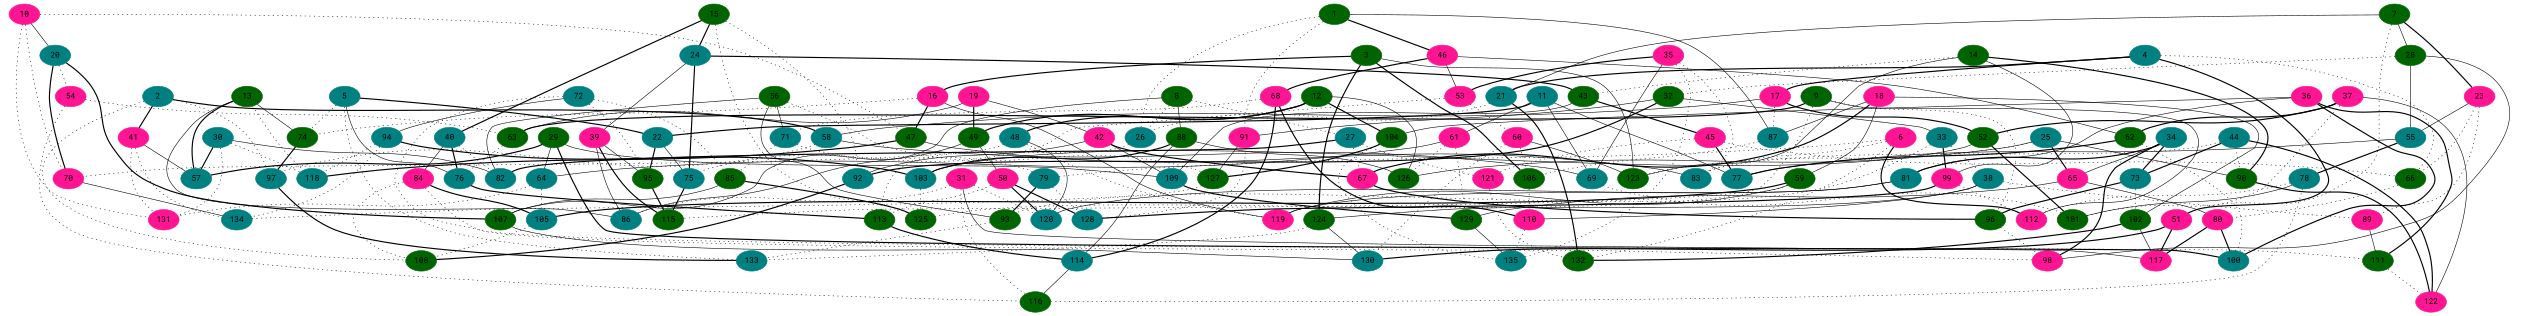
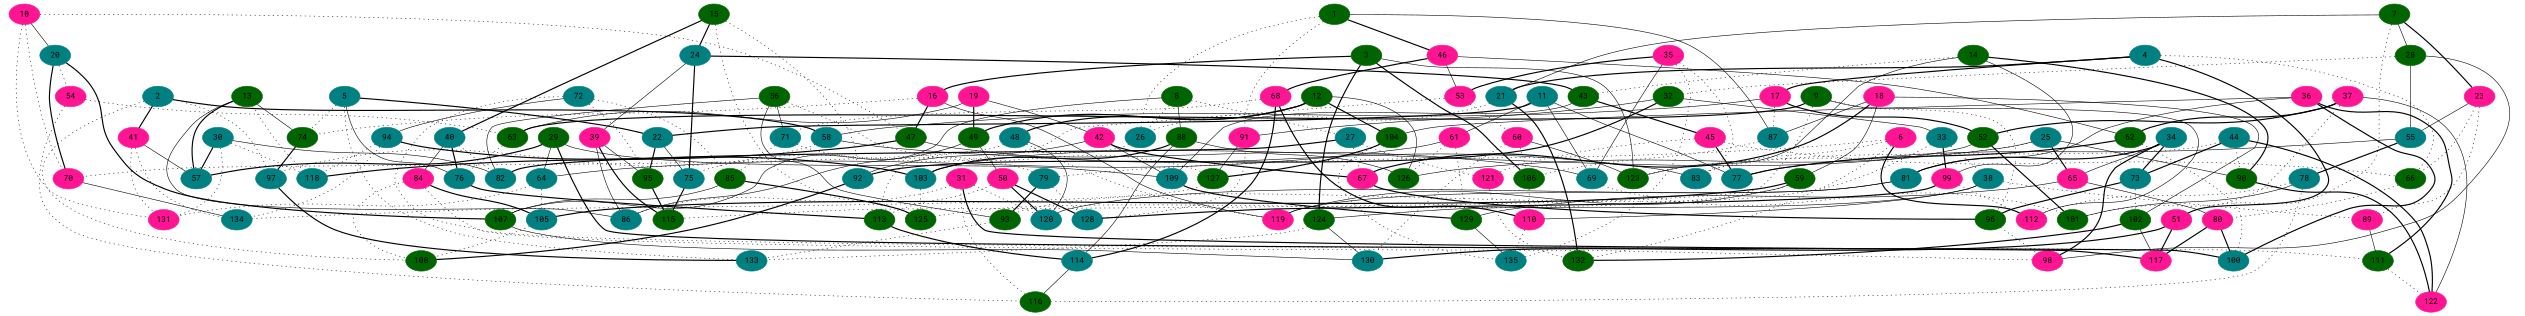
(1328, 243) -> (1328, 243)
